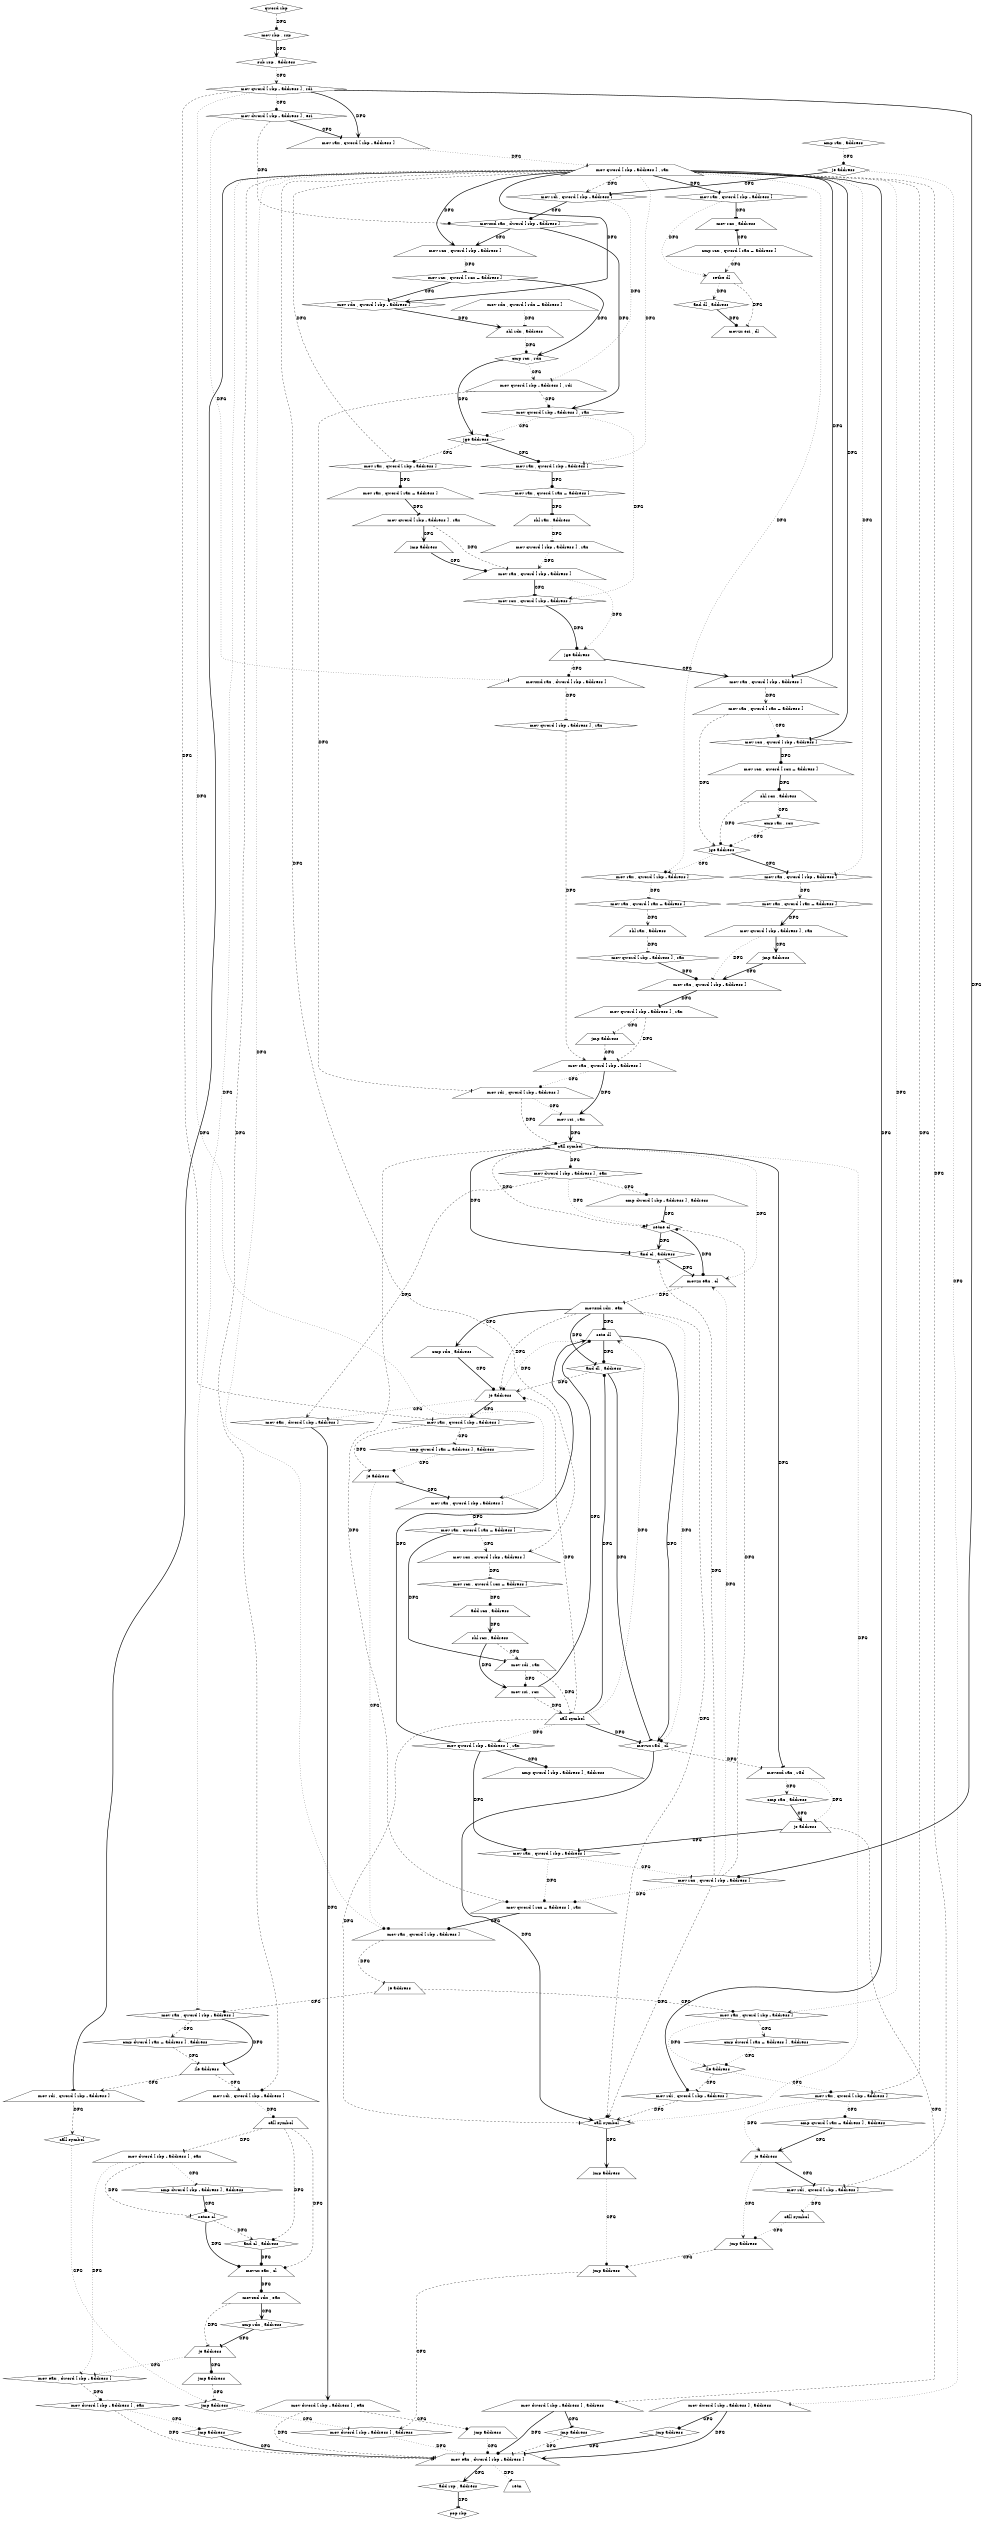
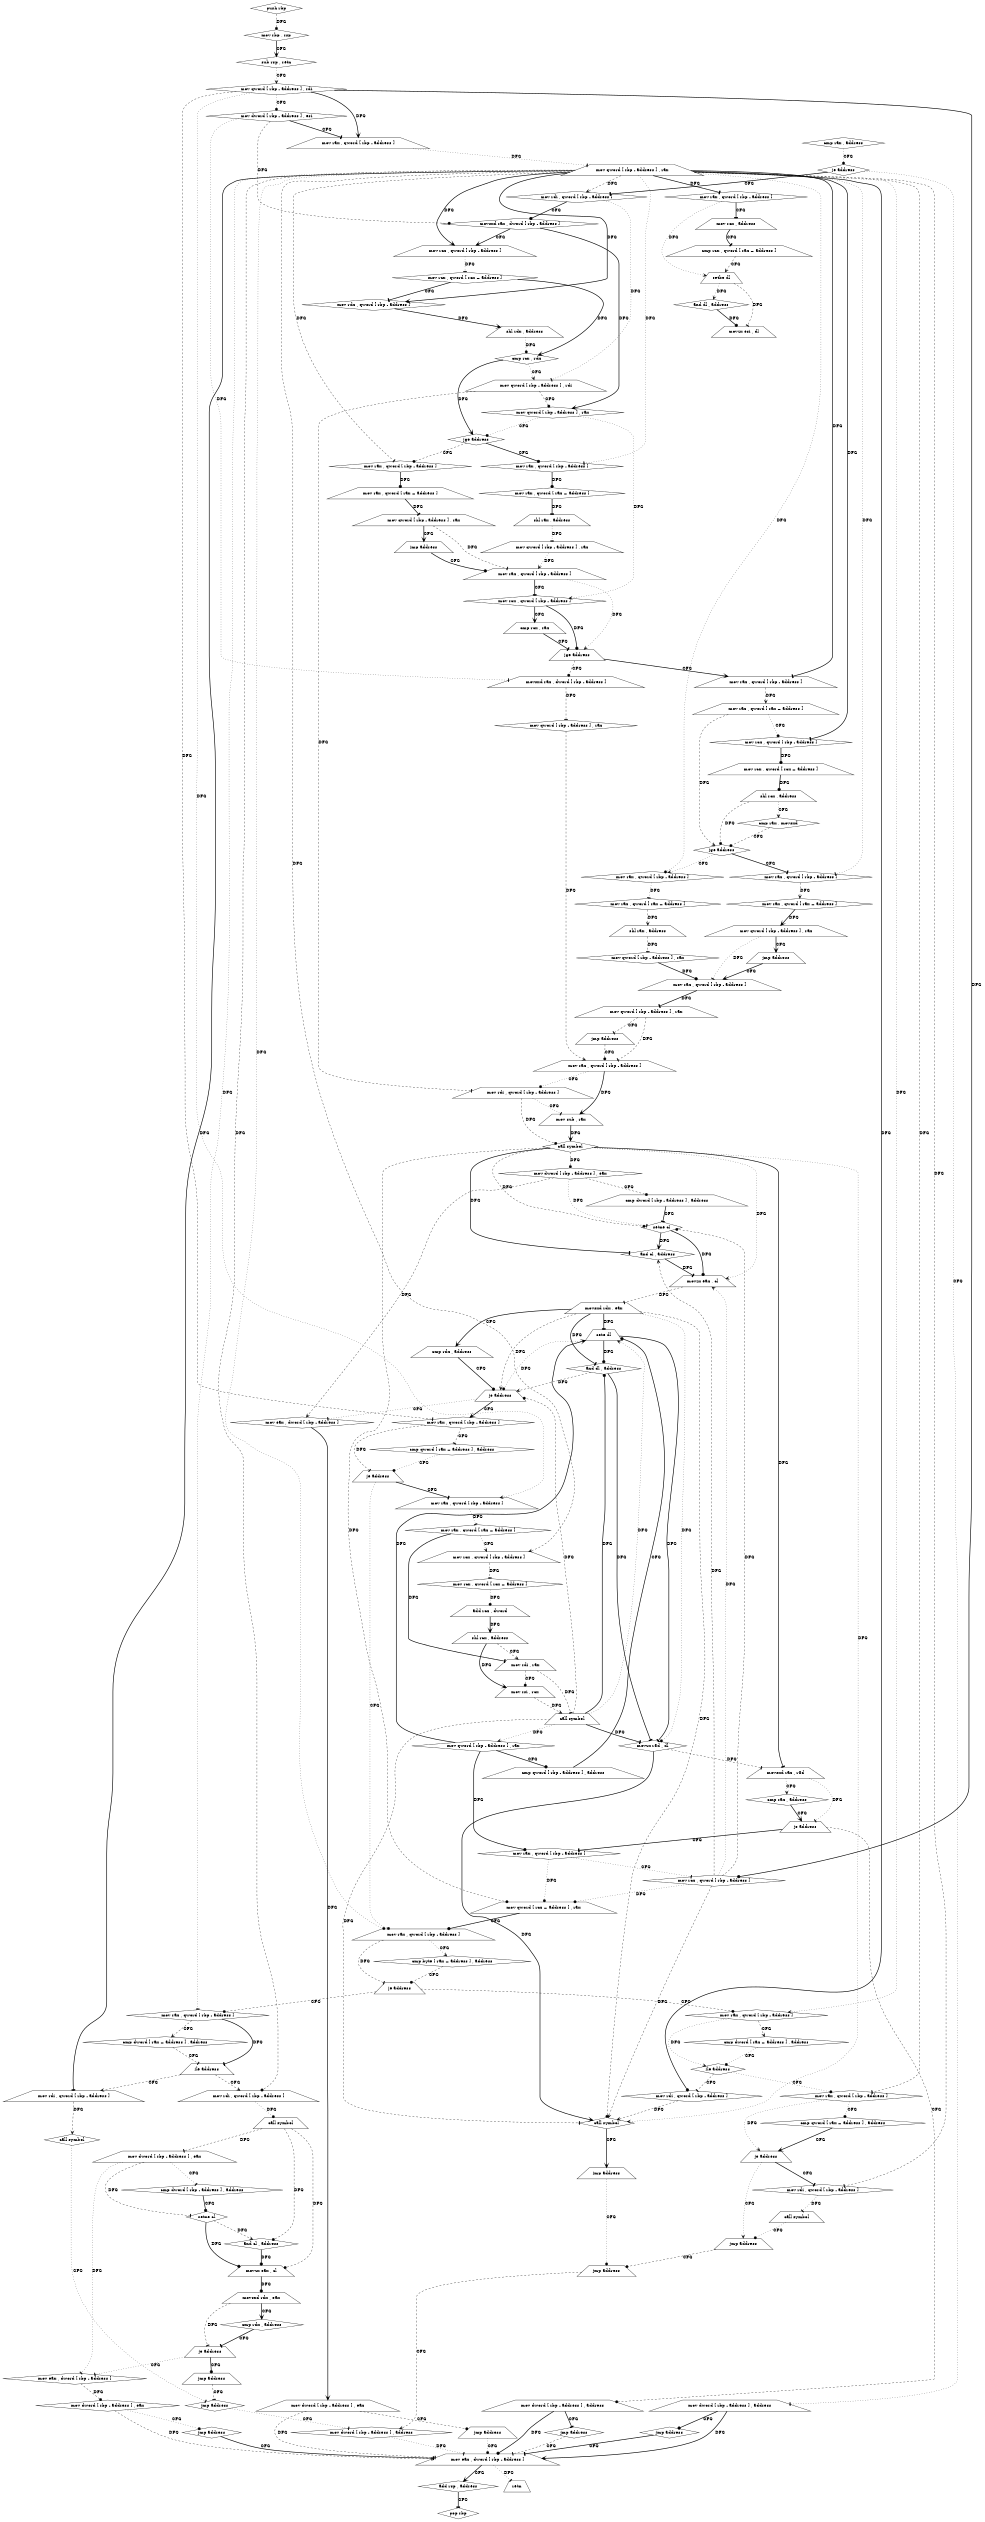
(276, 8) -> (276, 8)
(276, 62) -> (276, 62)
(738, 238) -> (727, 237)
(525, 305) -> none
none -> (535, 628)
(778, 823) -> (778, 823)
(571, 1120) -> (571, 1120)
(590, 1513) -> (650, 1557)
(668, 1519) -> (668, 1519)
(490, 1611) -> (490, 1611)
none -> (452, 1961)
